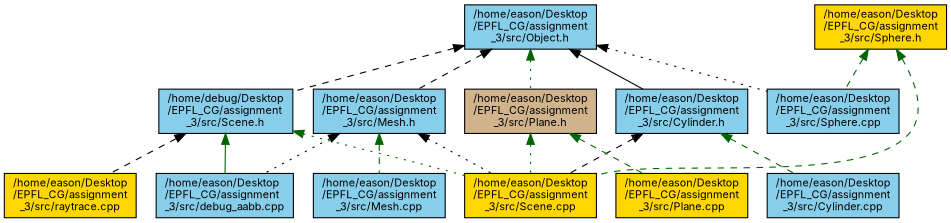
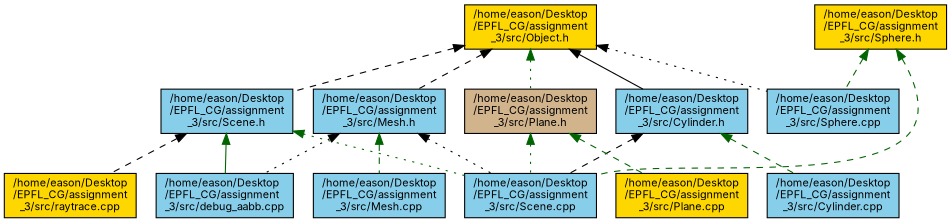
(531, 27) -> (531, 27)
(226, 111) -> (227, 111)
(531, 196) -> (531, 196)
